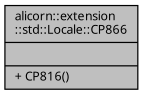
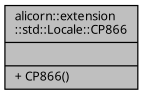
(42, 77) -> (42, 77)
